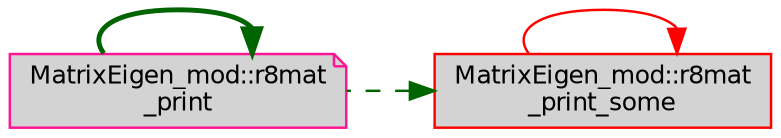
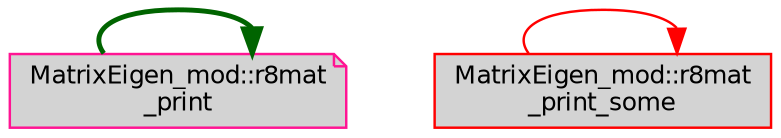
(378, 91) -> none
